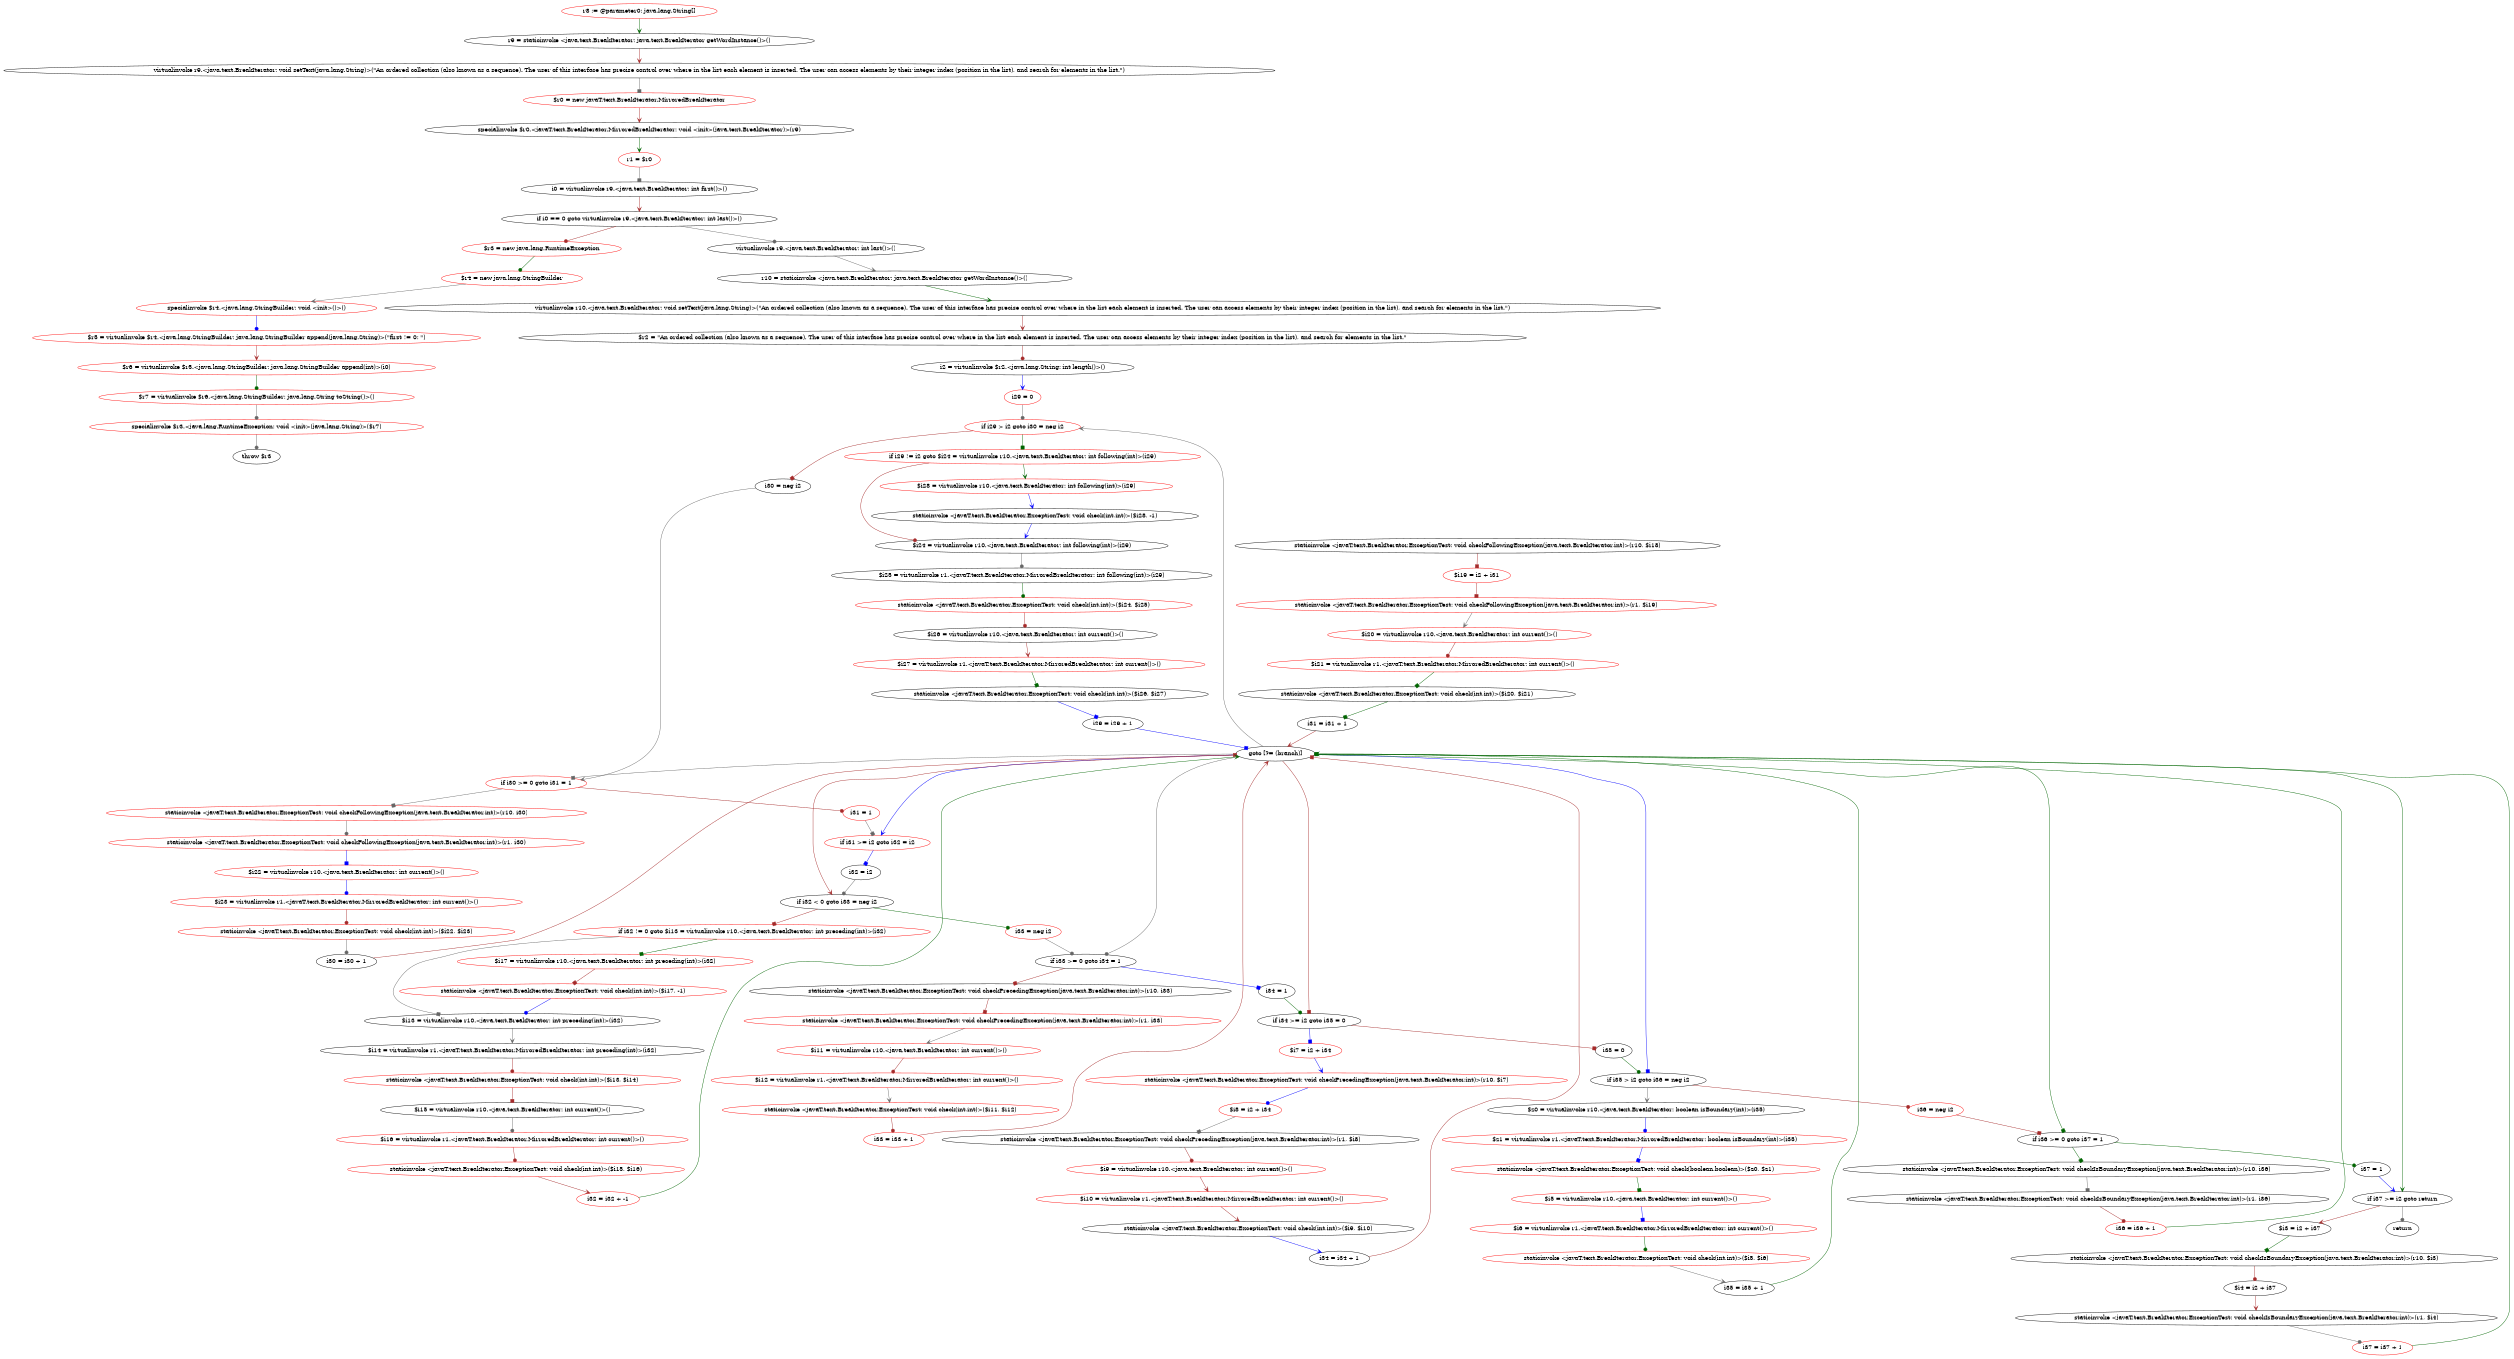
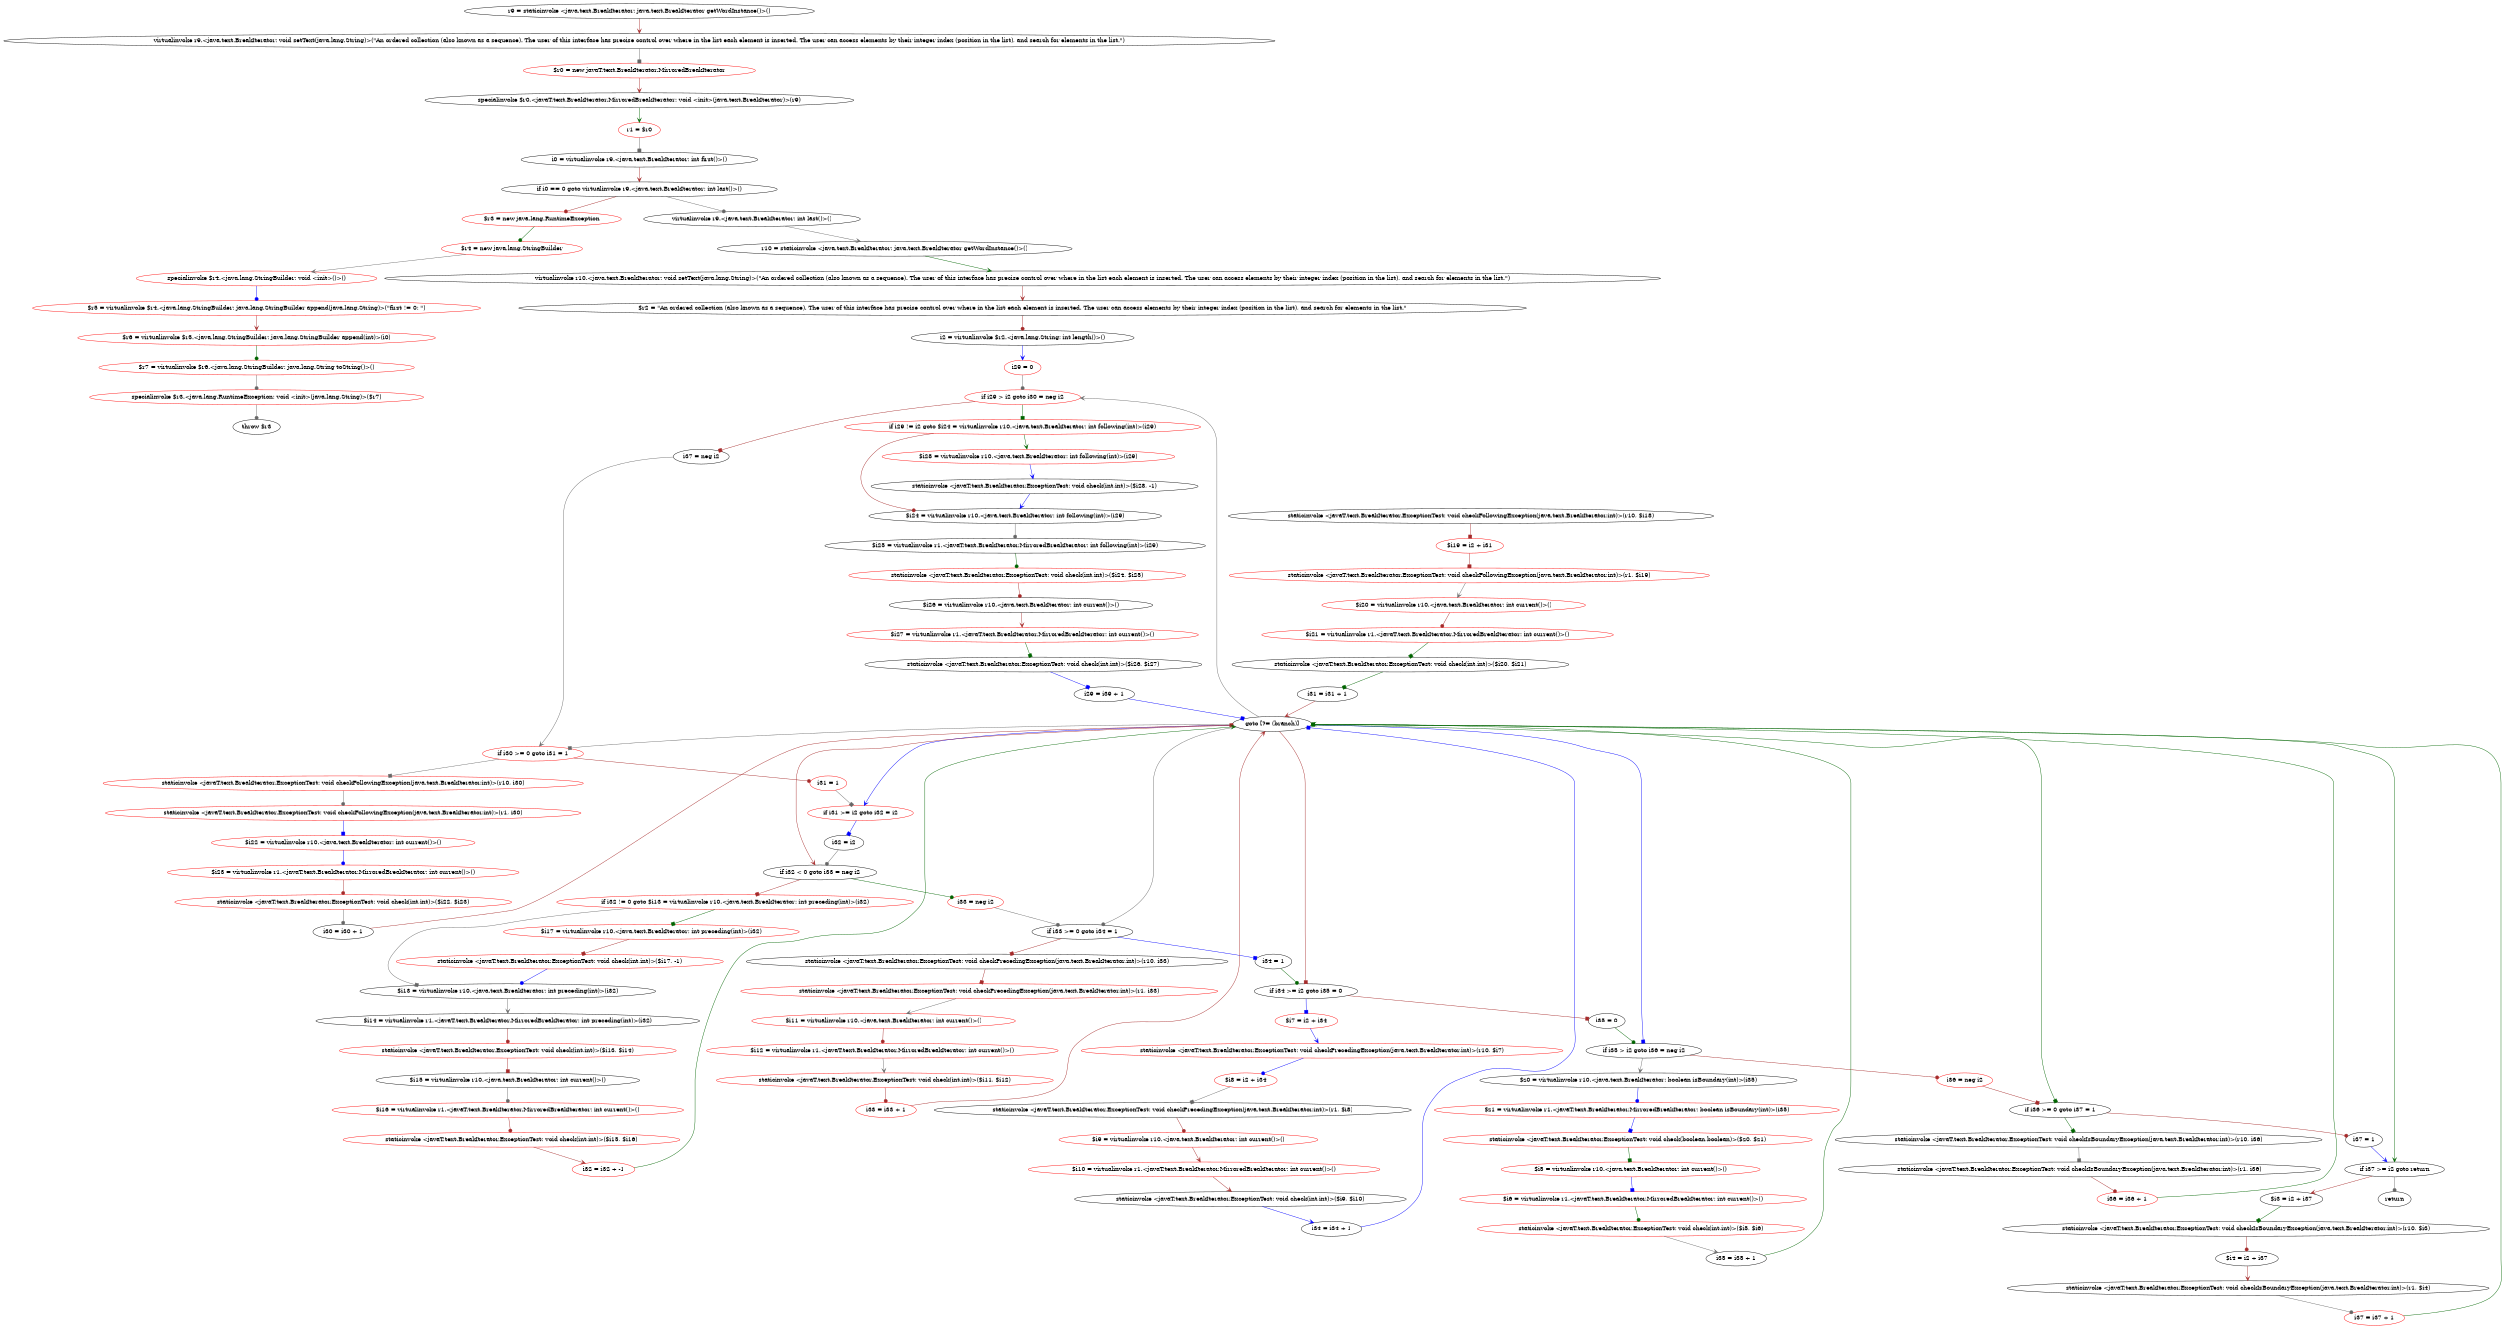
(639, 11) -> none
(783, 486) -> (701, 457)
(1113, 724) -> (1104, 694)
(1579, 970) -> (1575, 942)
(2234, 1151) -> (2226, 1122)
